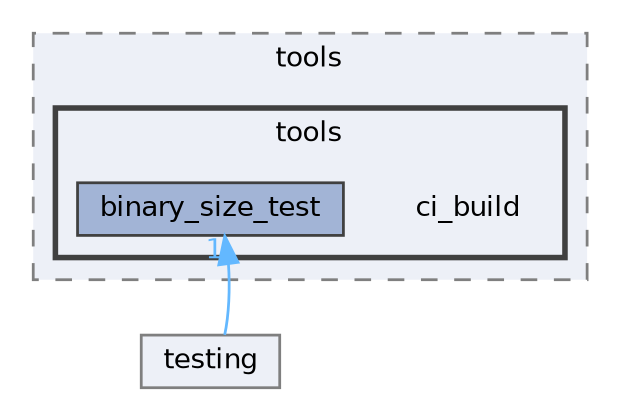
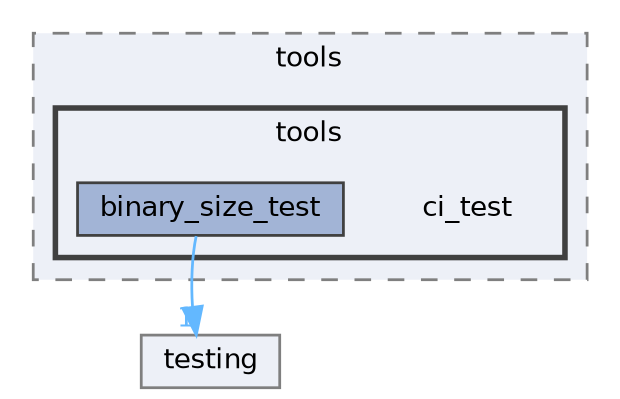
(468, 209) -> (468, 209)
(229, 300) -> (192, 271)
